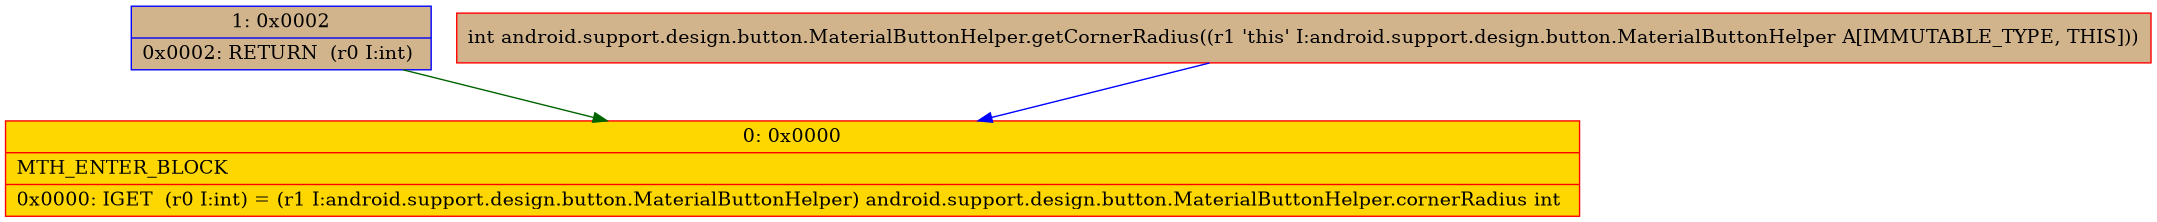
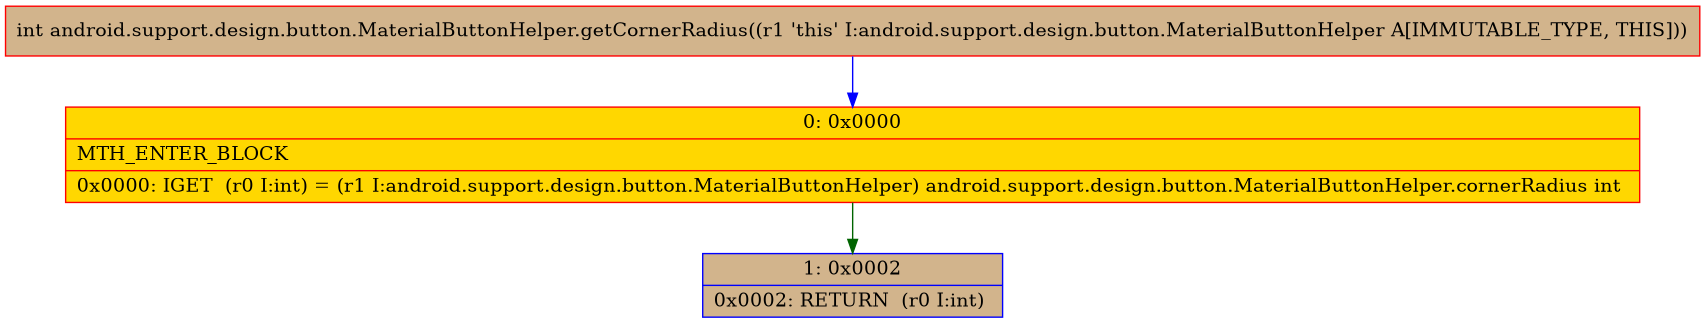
(498, 94) -> (853, 221)
